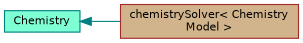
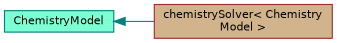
(42, 21) -> (59, 21)
